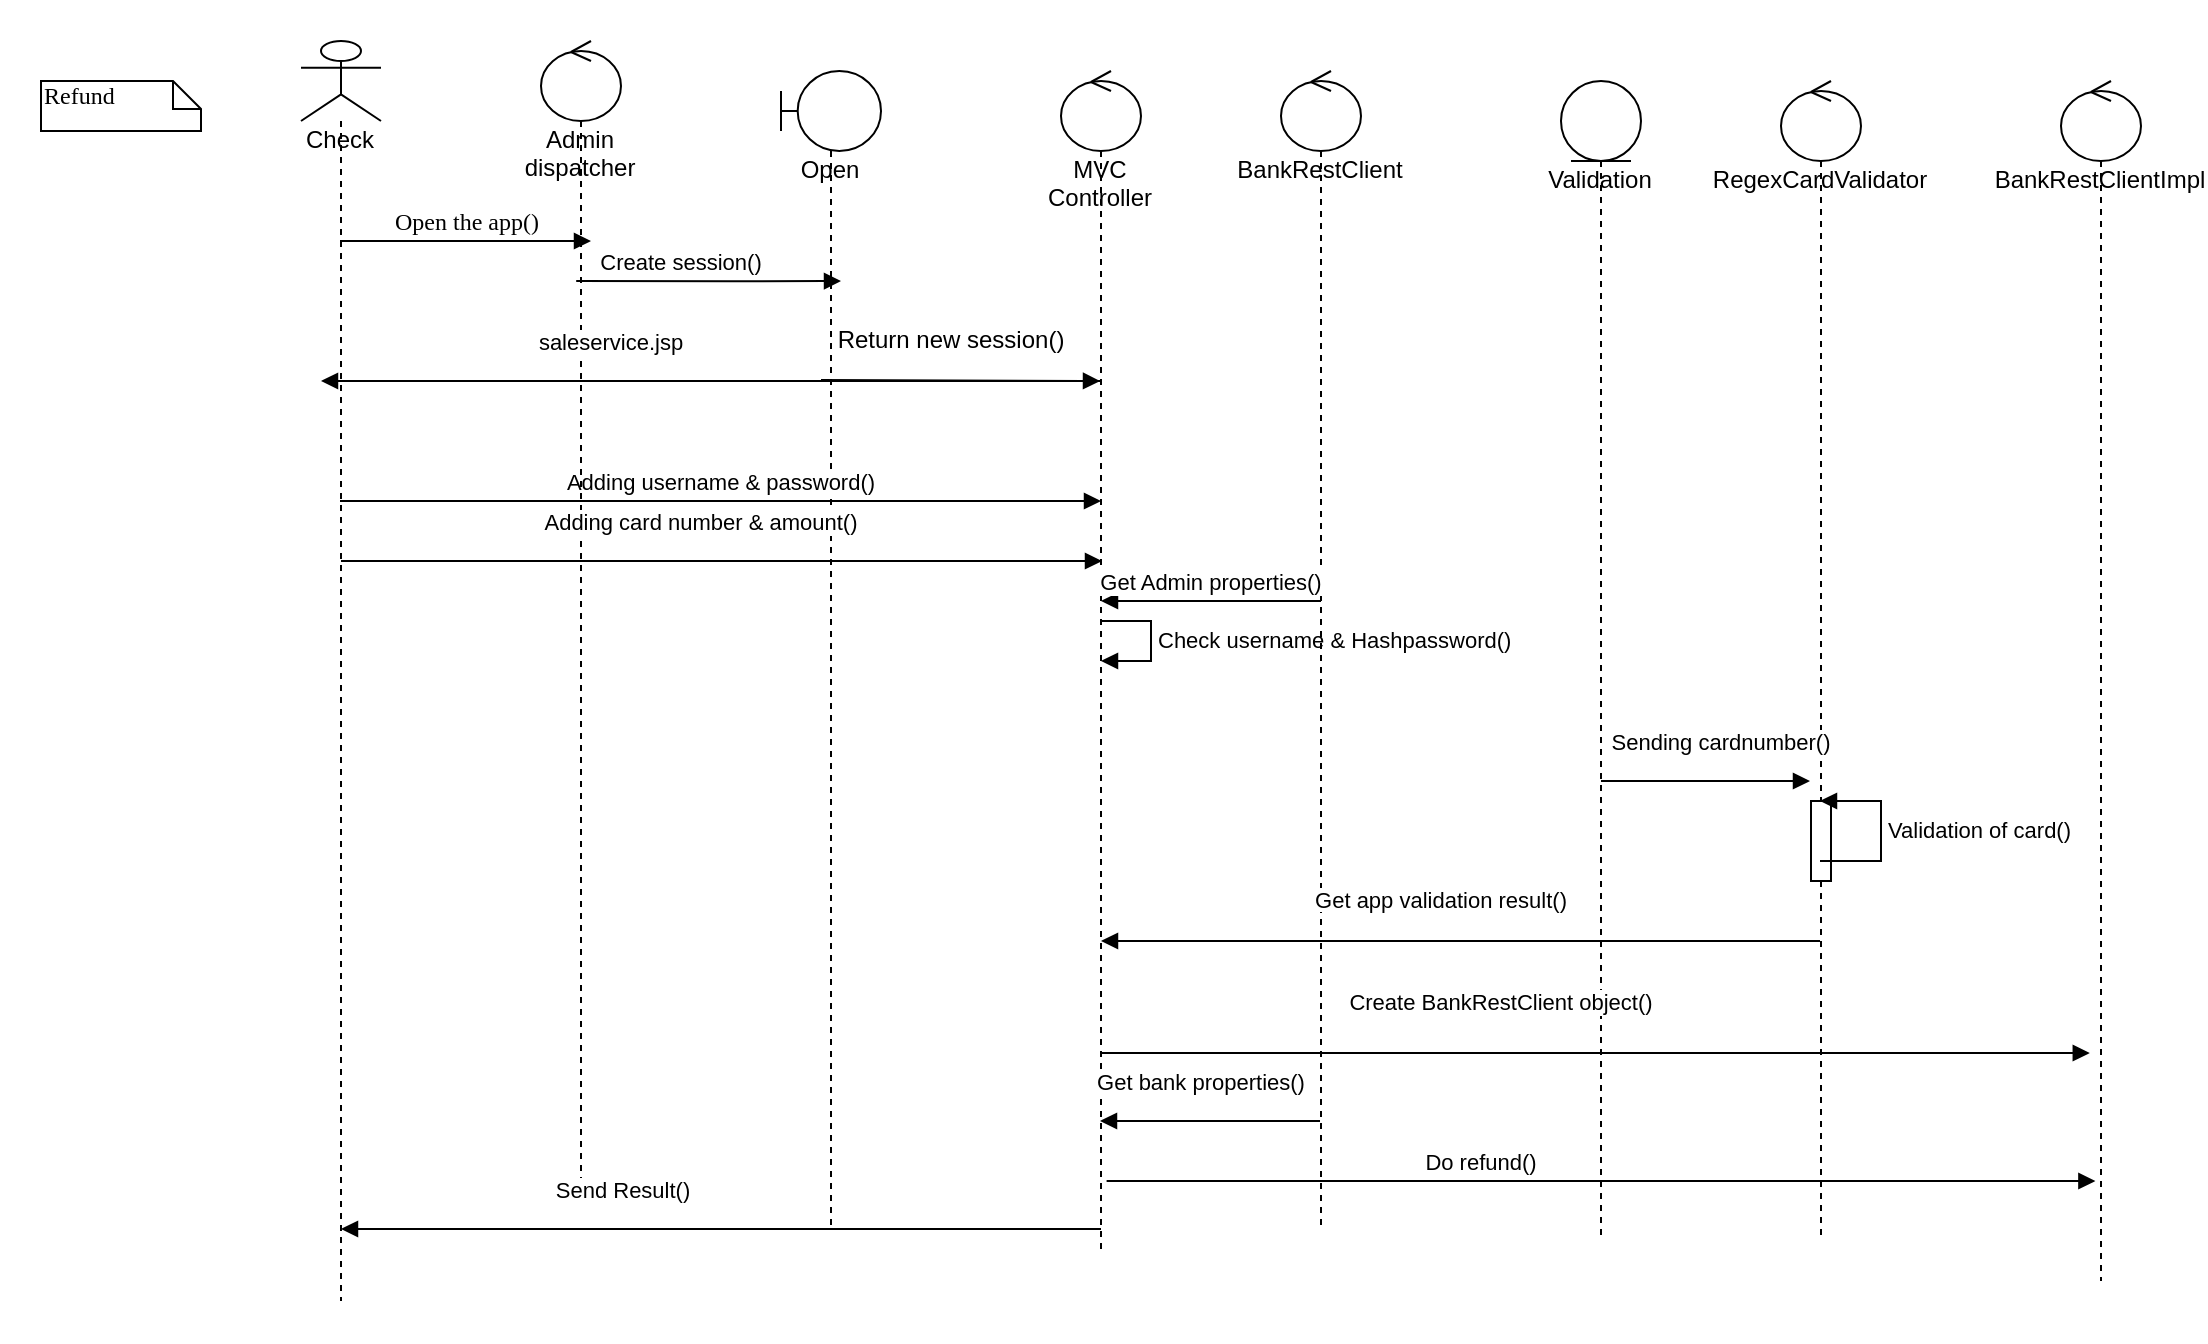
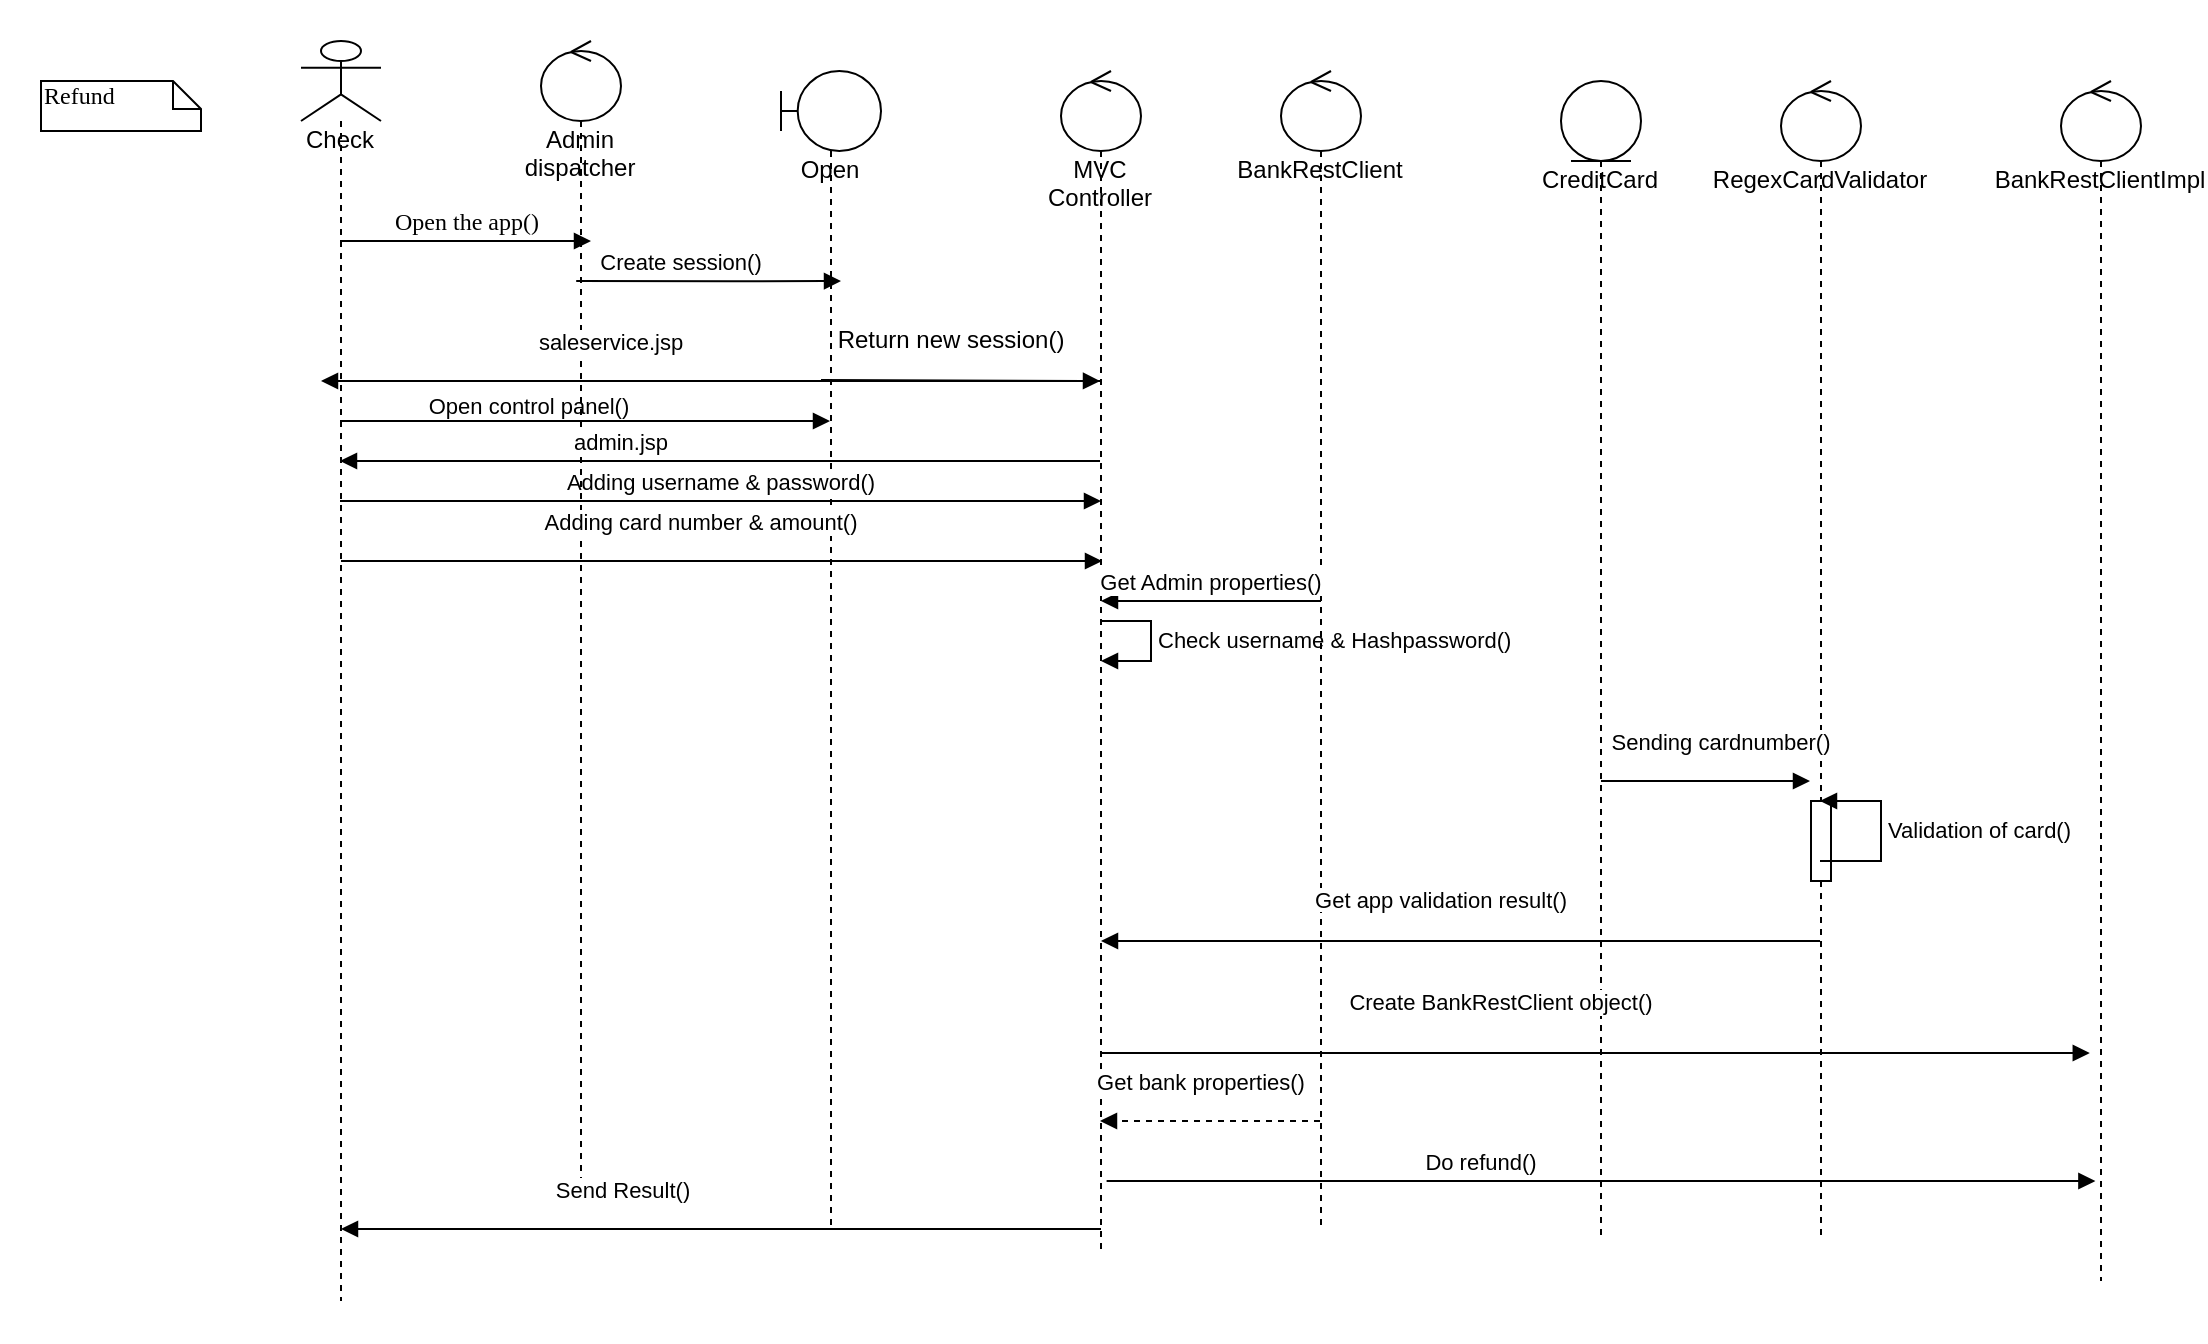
(1601, 196) -> (1601, 196)
none -> (576, 421)
none -> (729, 461)
(1216, 1121) -> (1216, 1121)
